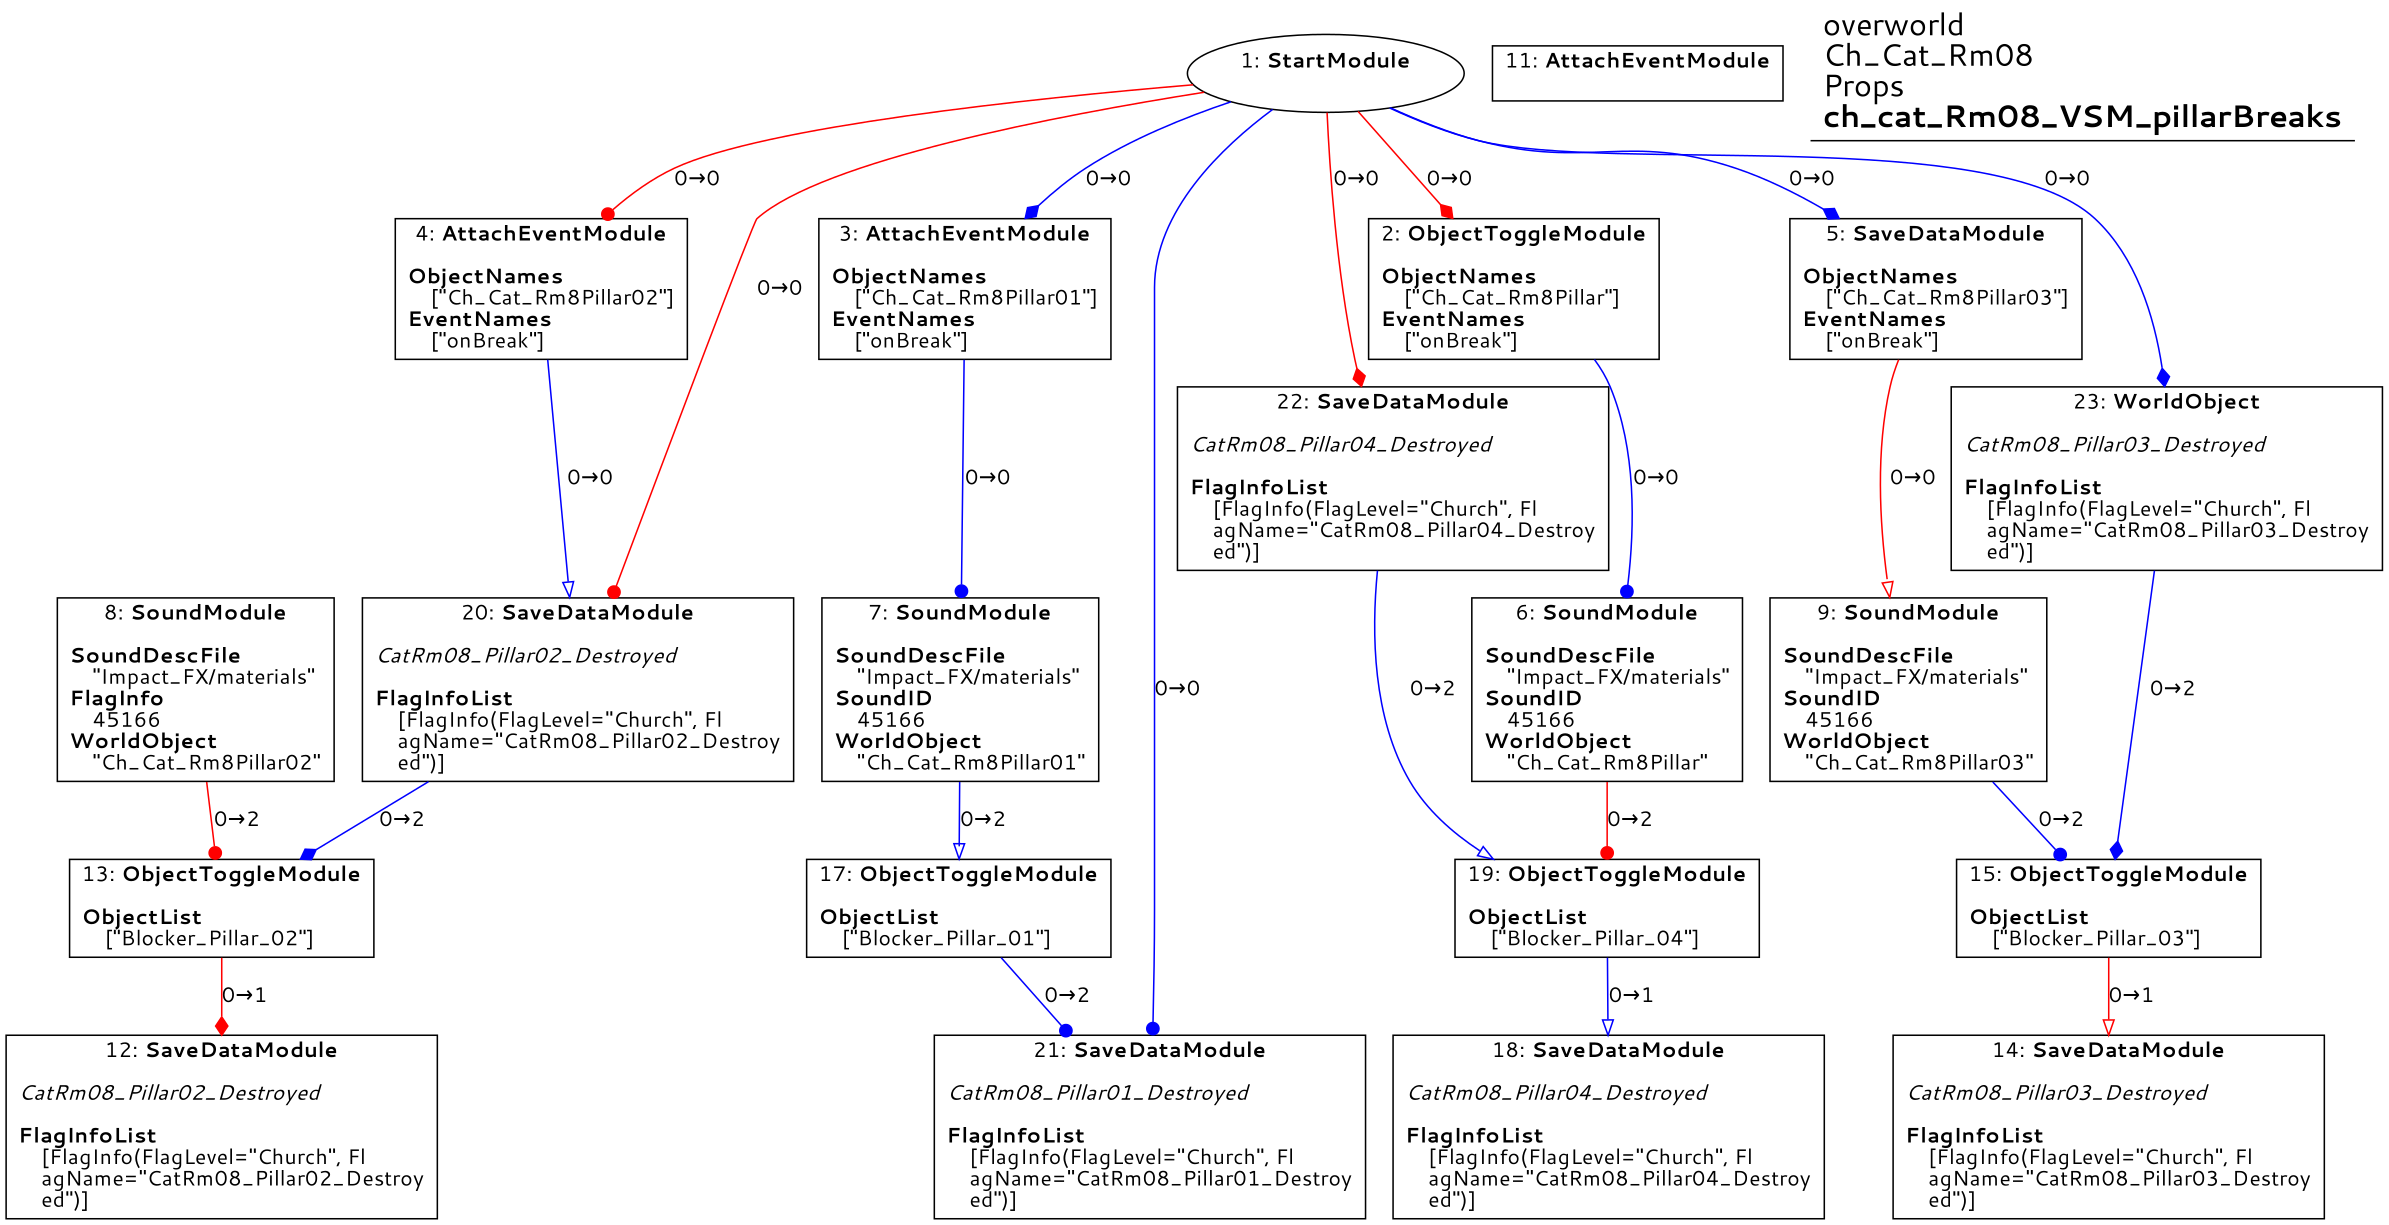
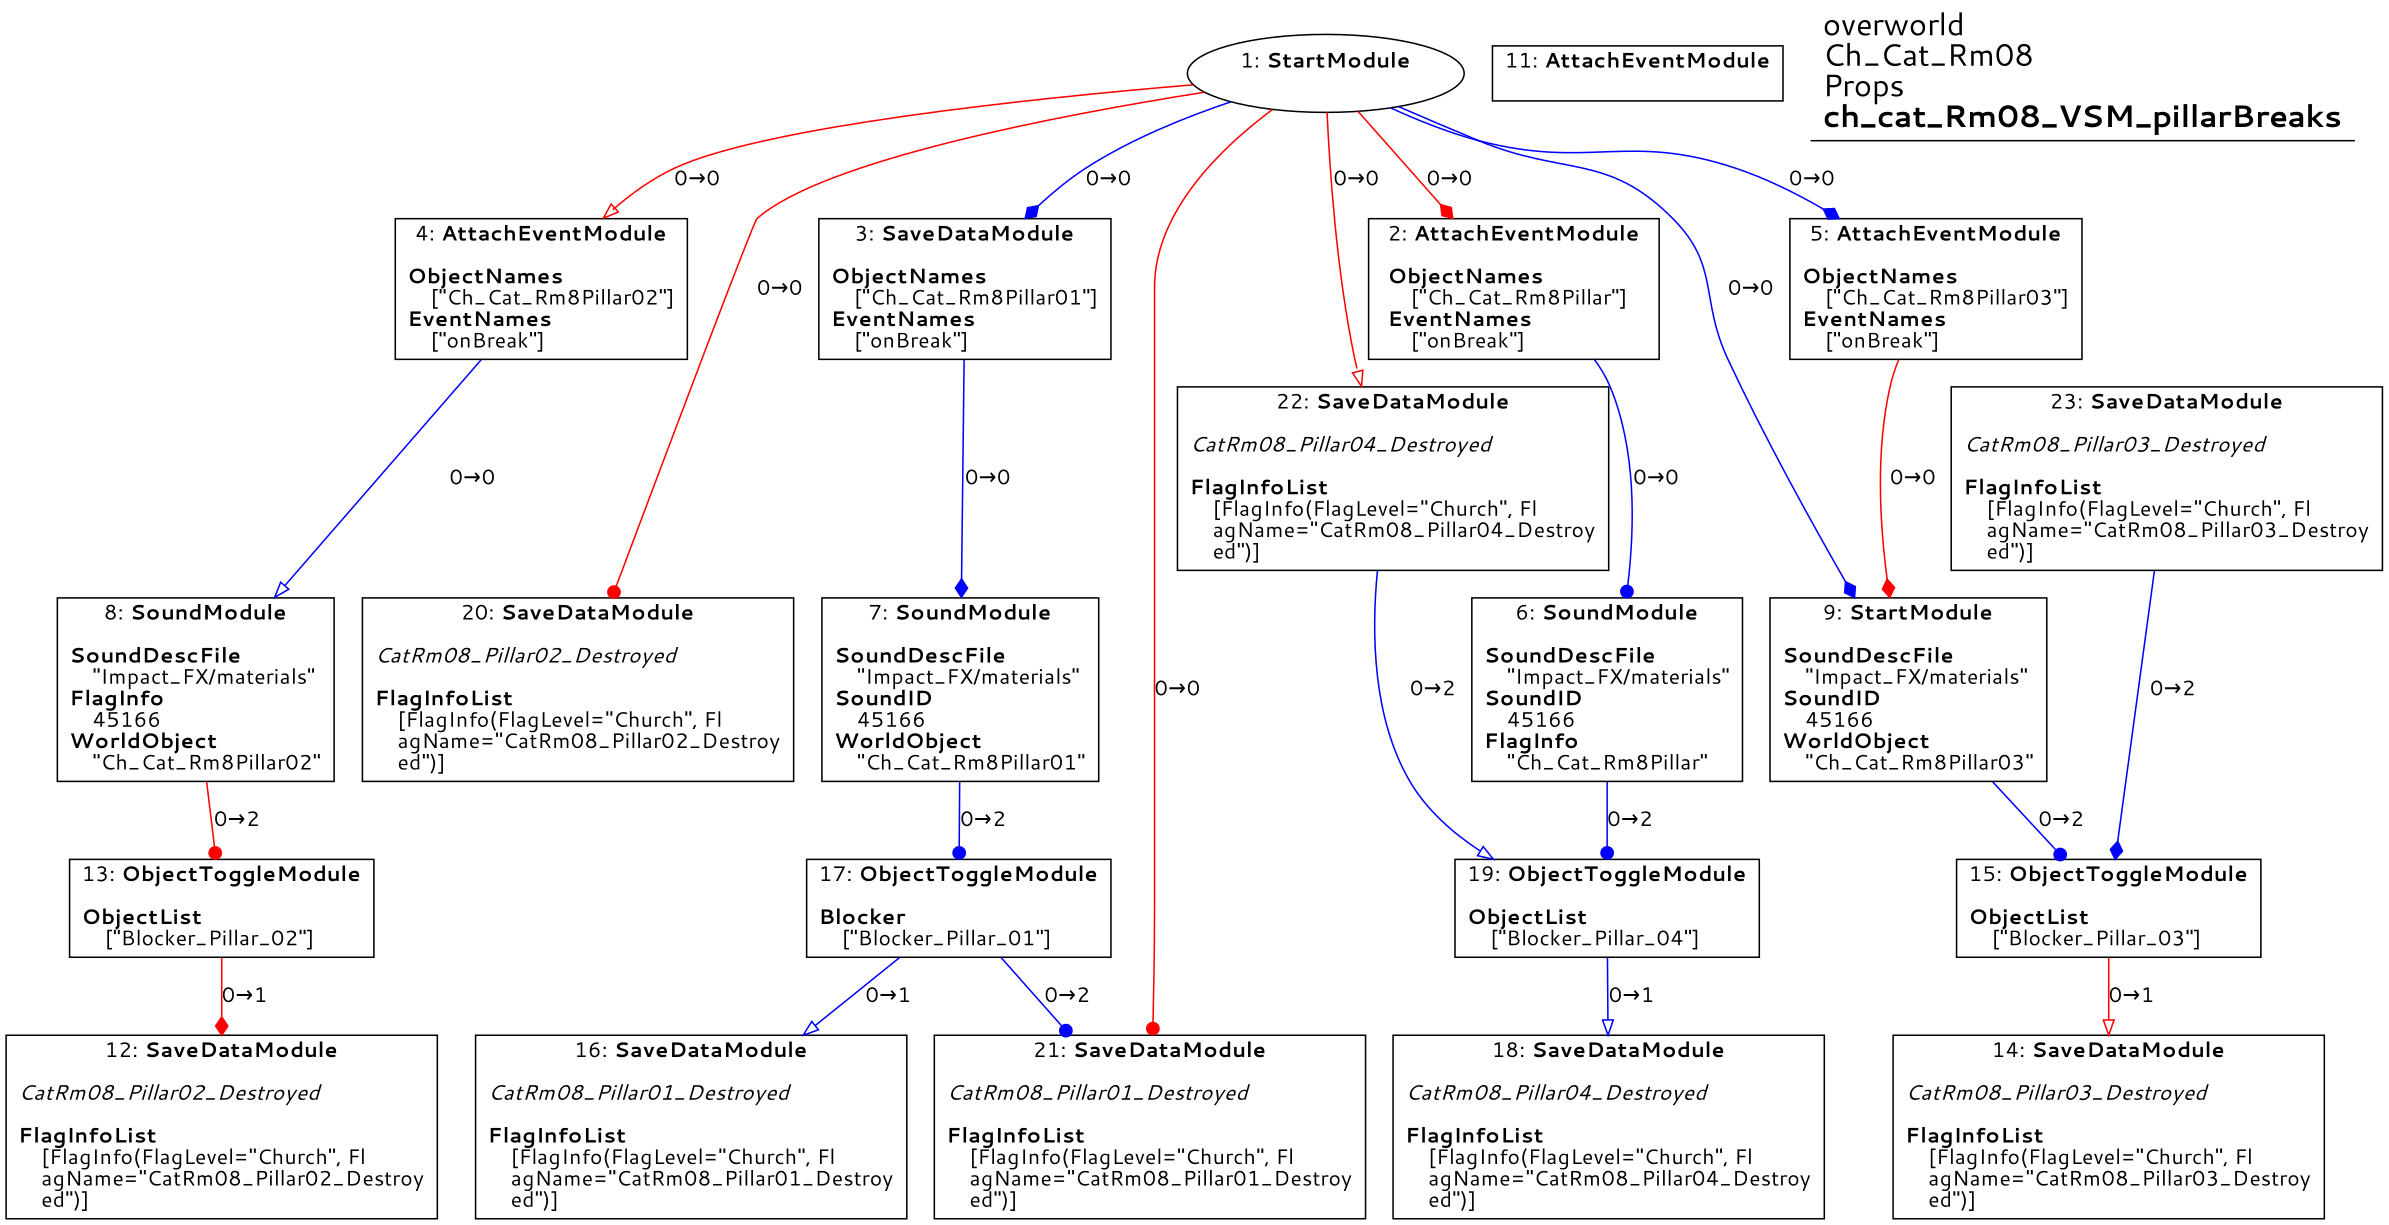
(894, 118) -> (894, 118)
(1828, 158) -> (1701, 262)
(978, 234) -> (978, 234)
(1527, 234) -> (1527, 234)
(1949, 234) -> (1949, 234)
(1337, 241) -> (1337, 241)
(2187, 402) -> (2187, 402)
(1881, 469) -> (1881, 469)
(558, 471) -> (383, 473)
(963, 472) -> (963, 472)
(1155, 544) -> (1155, 544)
(1921, 613) -> (1921, 613)
(1558, 742) -> (1532, 742)
(959, 814) -> (959, 814)
(1607, 814) -> (1607, 814)
(372, 816) -> none
(879, 917) -> (863, 917)
none -> (691, 1127)
